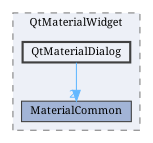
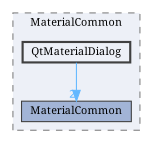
(76, 23) -> (76, 23)
